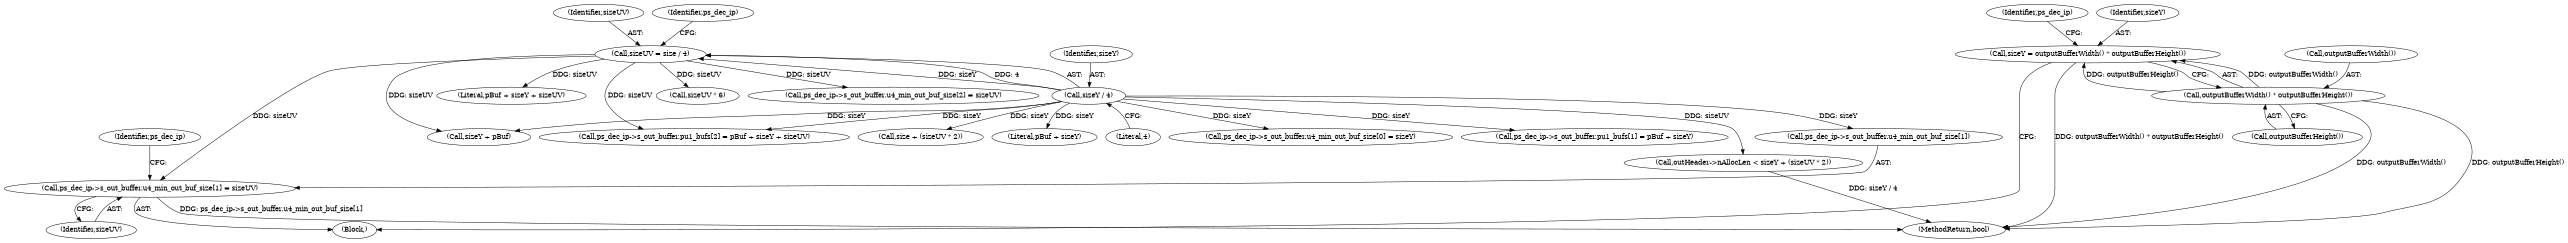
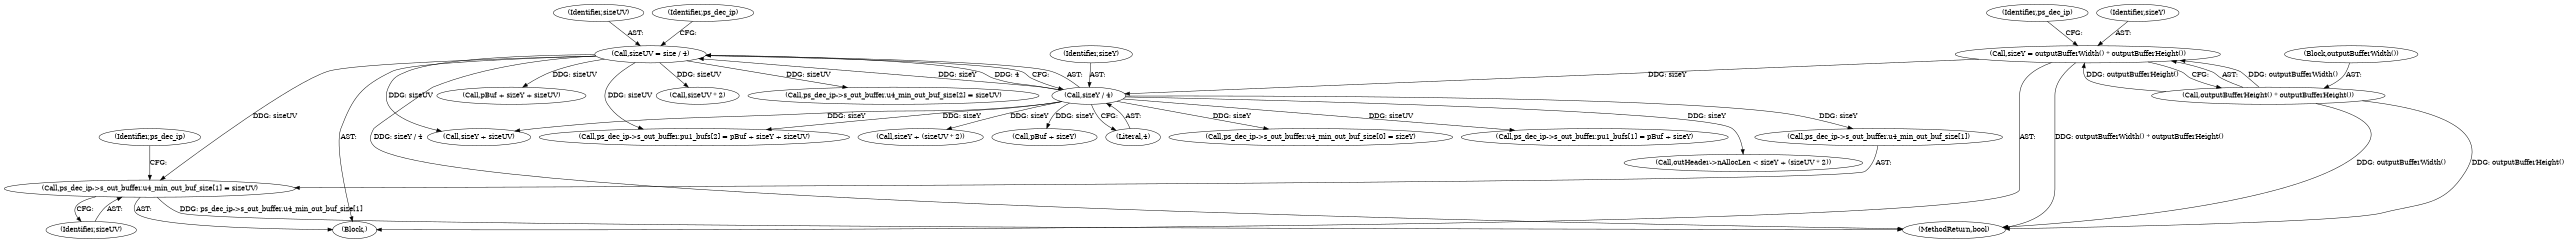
(2351, 54) -> (2351, 54)
none -> (884, 61)
none -> (409, 67)
none -> (1554, 76)
(511, 96) -> (511, 96)
(698, 96) -> (698, 96)
(2268, 96) -> (2268, 96)
(1135, 116) -> (1135, 116)
(1391, 116) -> (1391, 116)
(1707, 116) -> (1707, 116)
none -> (1099, 118)
(479, 137) -> (479, 137)
(921, 137) -> (921, 137)
(1044, 137) -> (1044, 137)
(2029, 137) -> (2029, 137)
(2297, 137) -> none
(1847, 196) -> (1005, 205)
